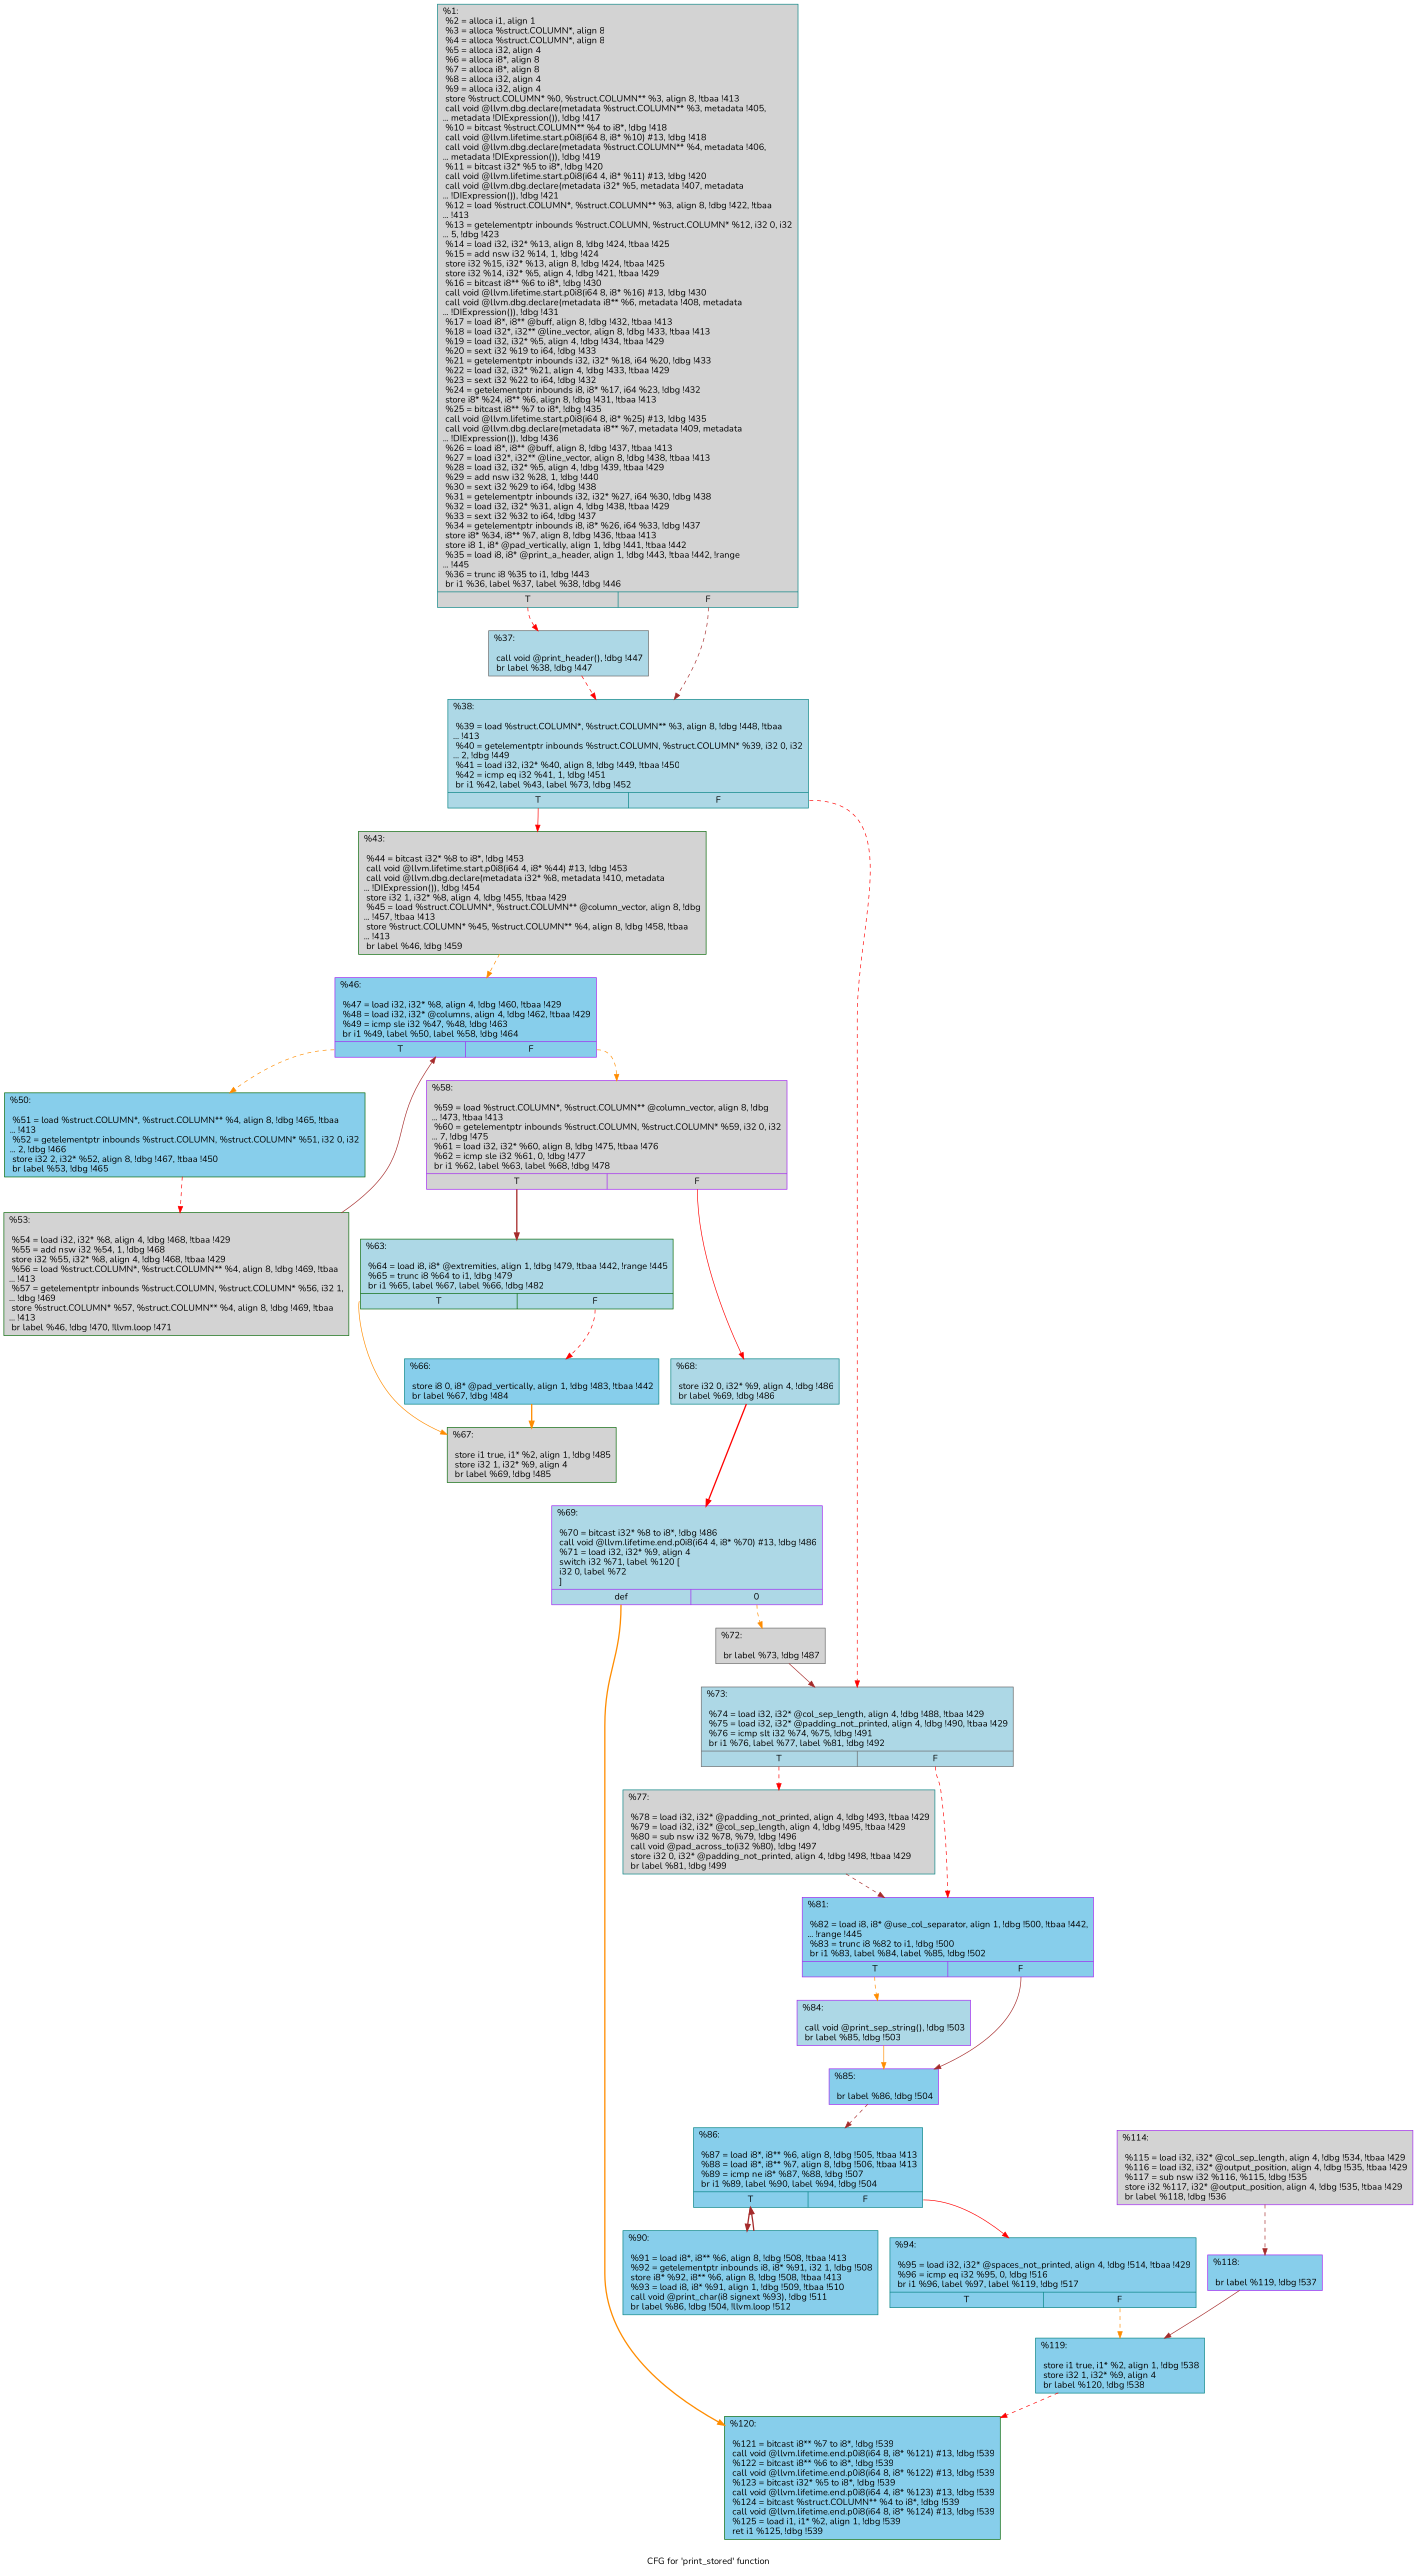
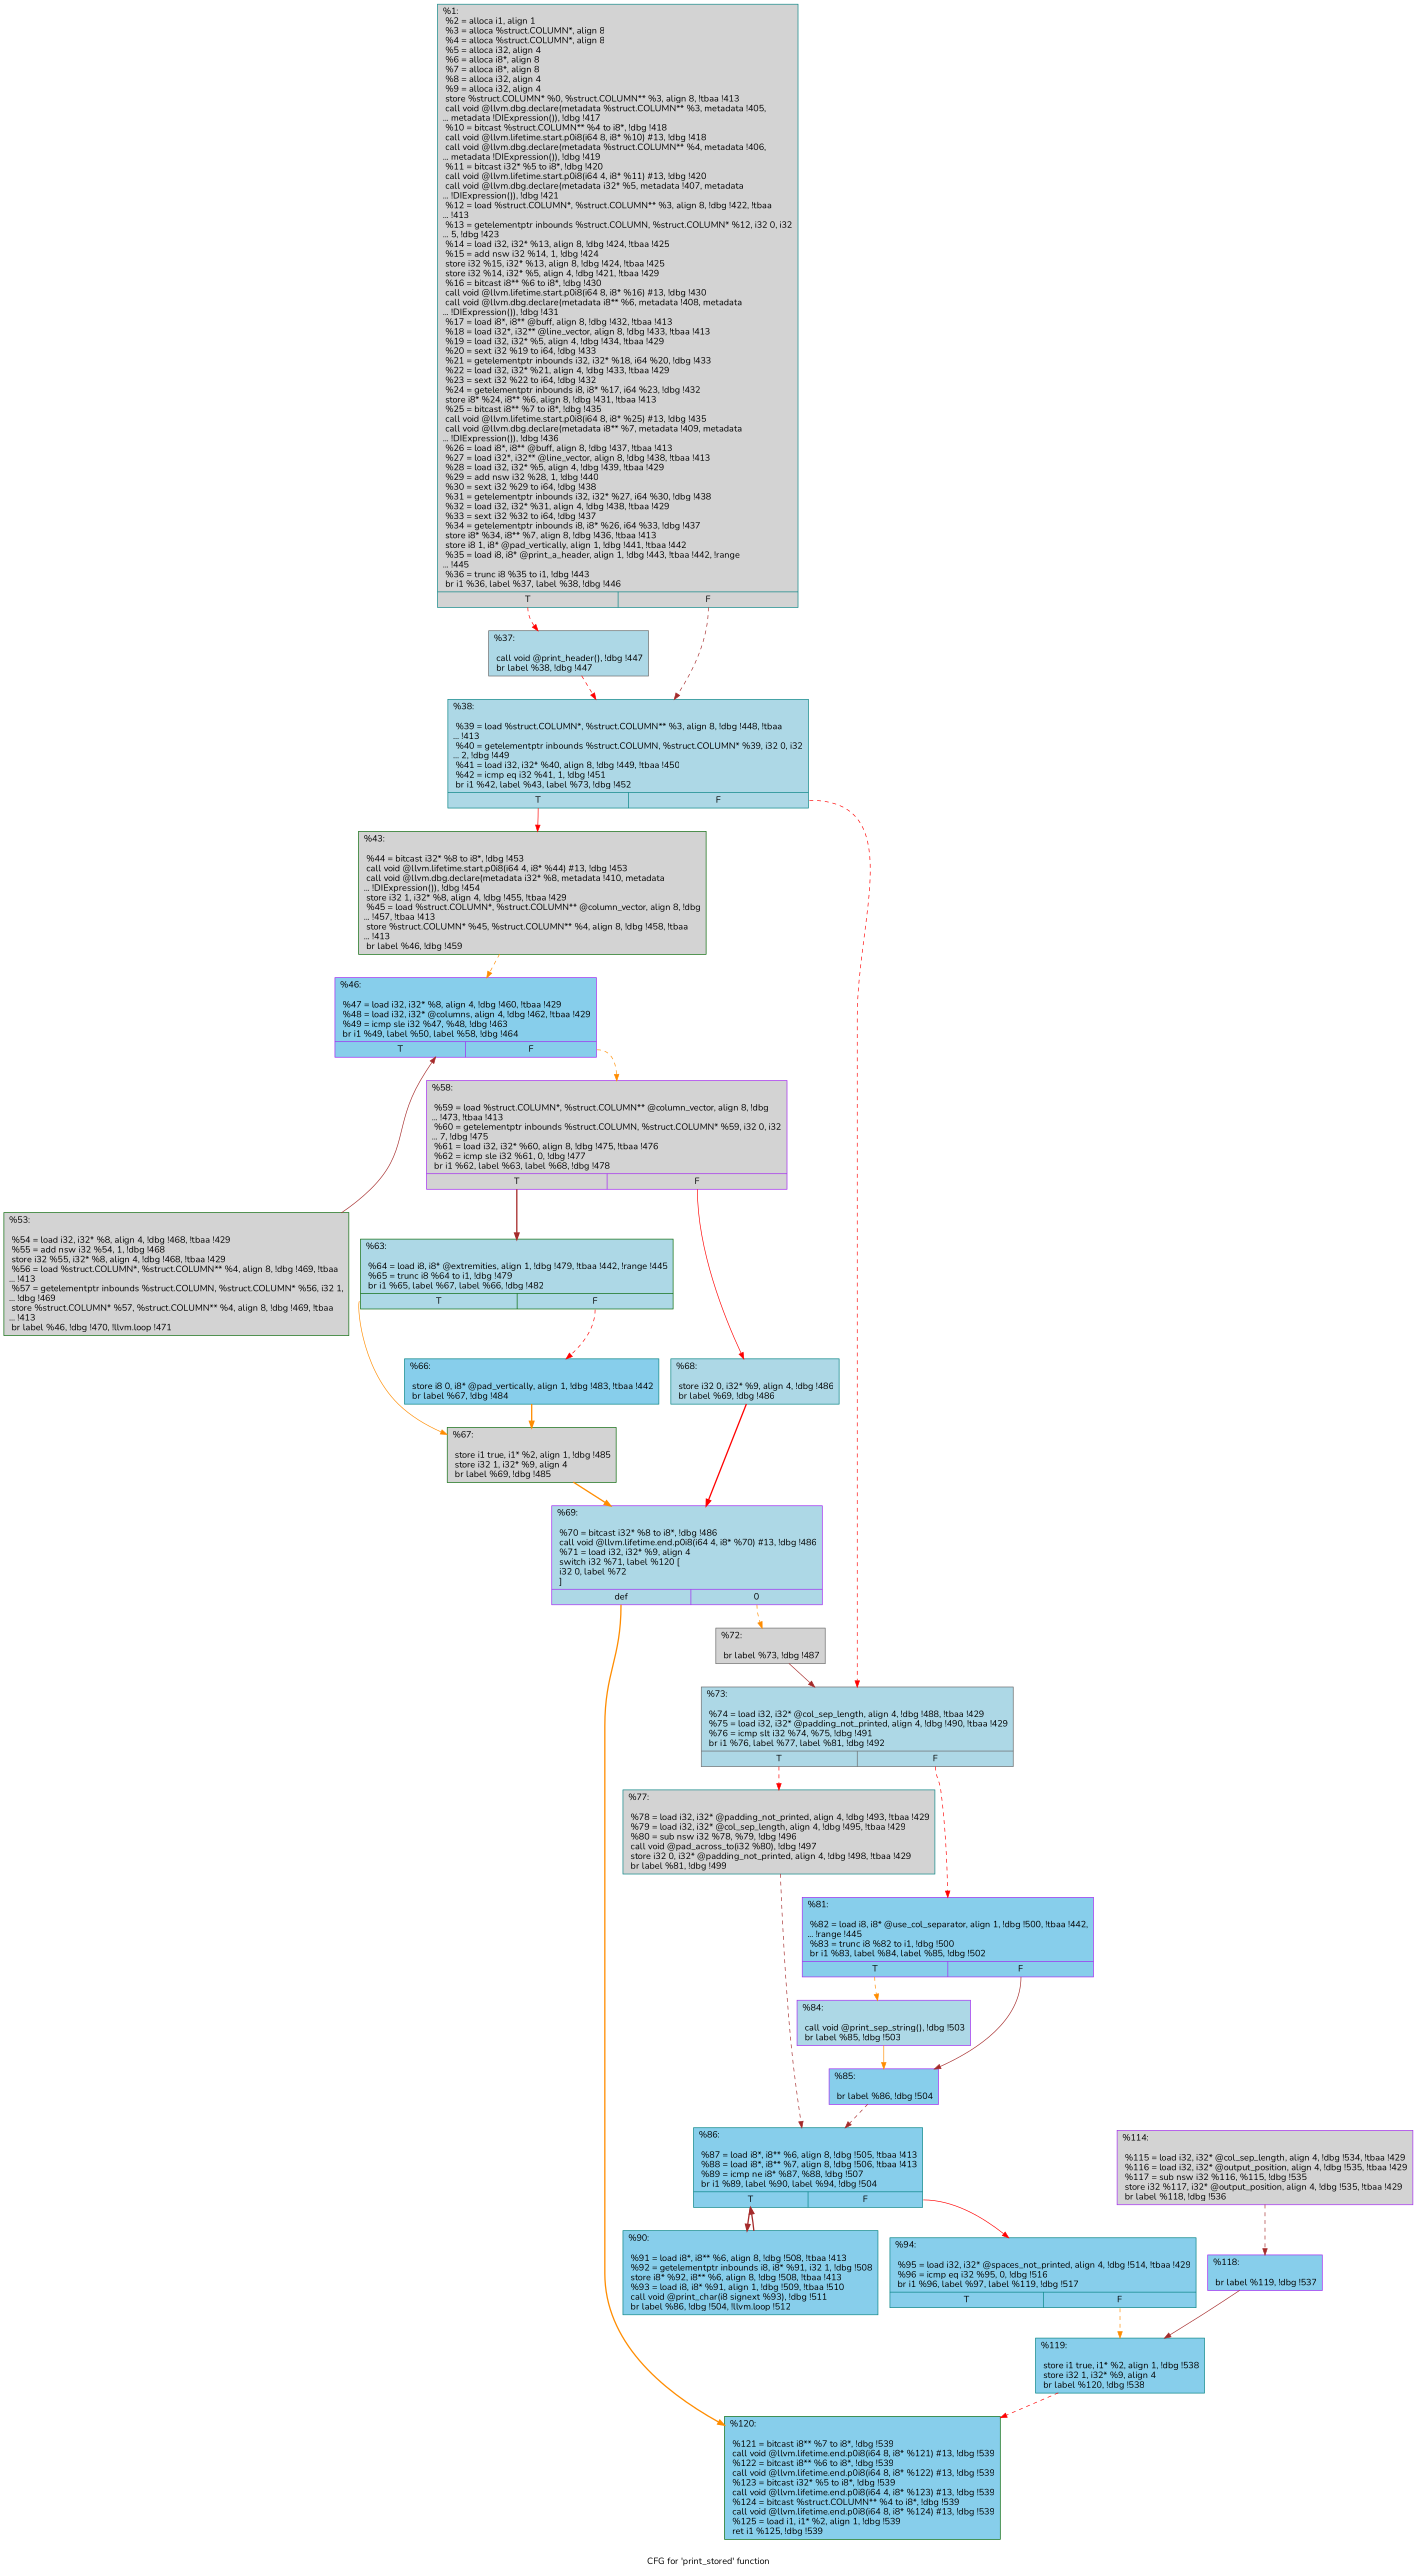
(185, 1135) -> none
none -> (589, 1492)
(862, 1884) -> (787, 1998)
